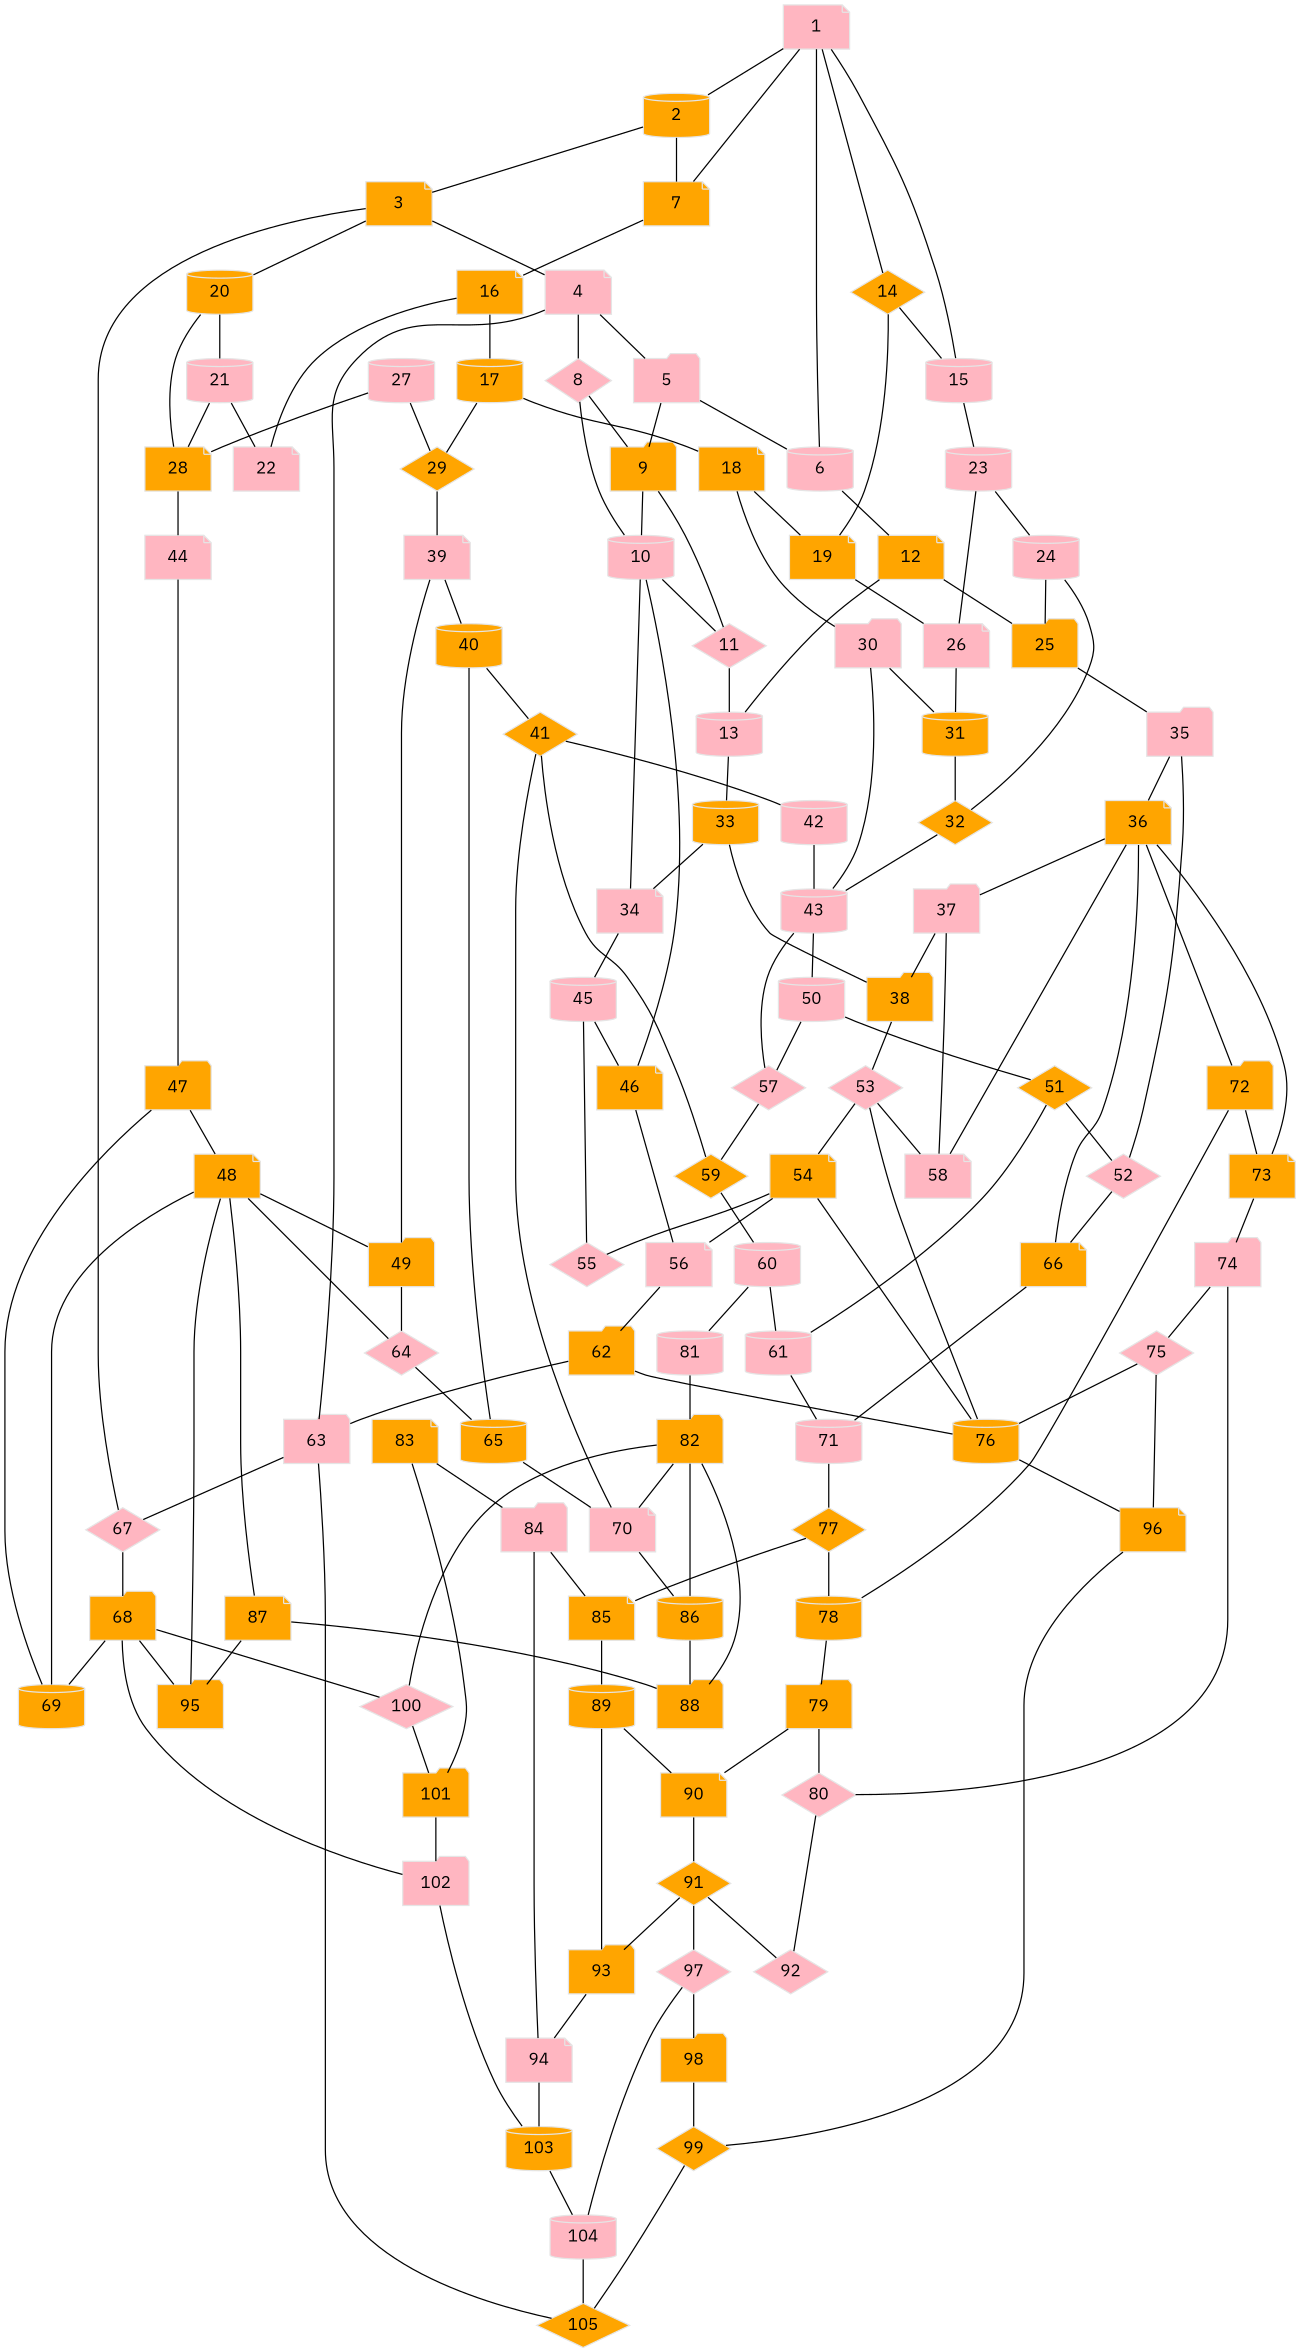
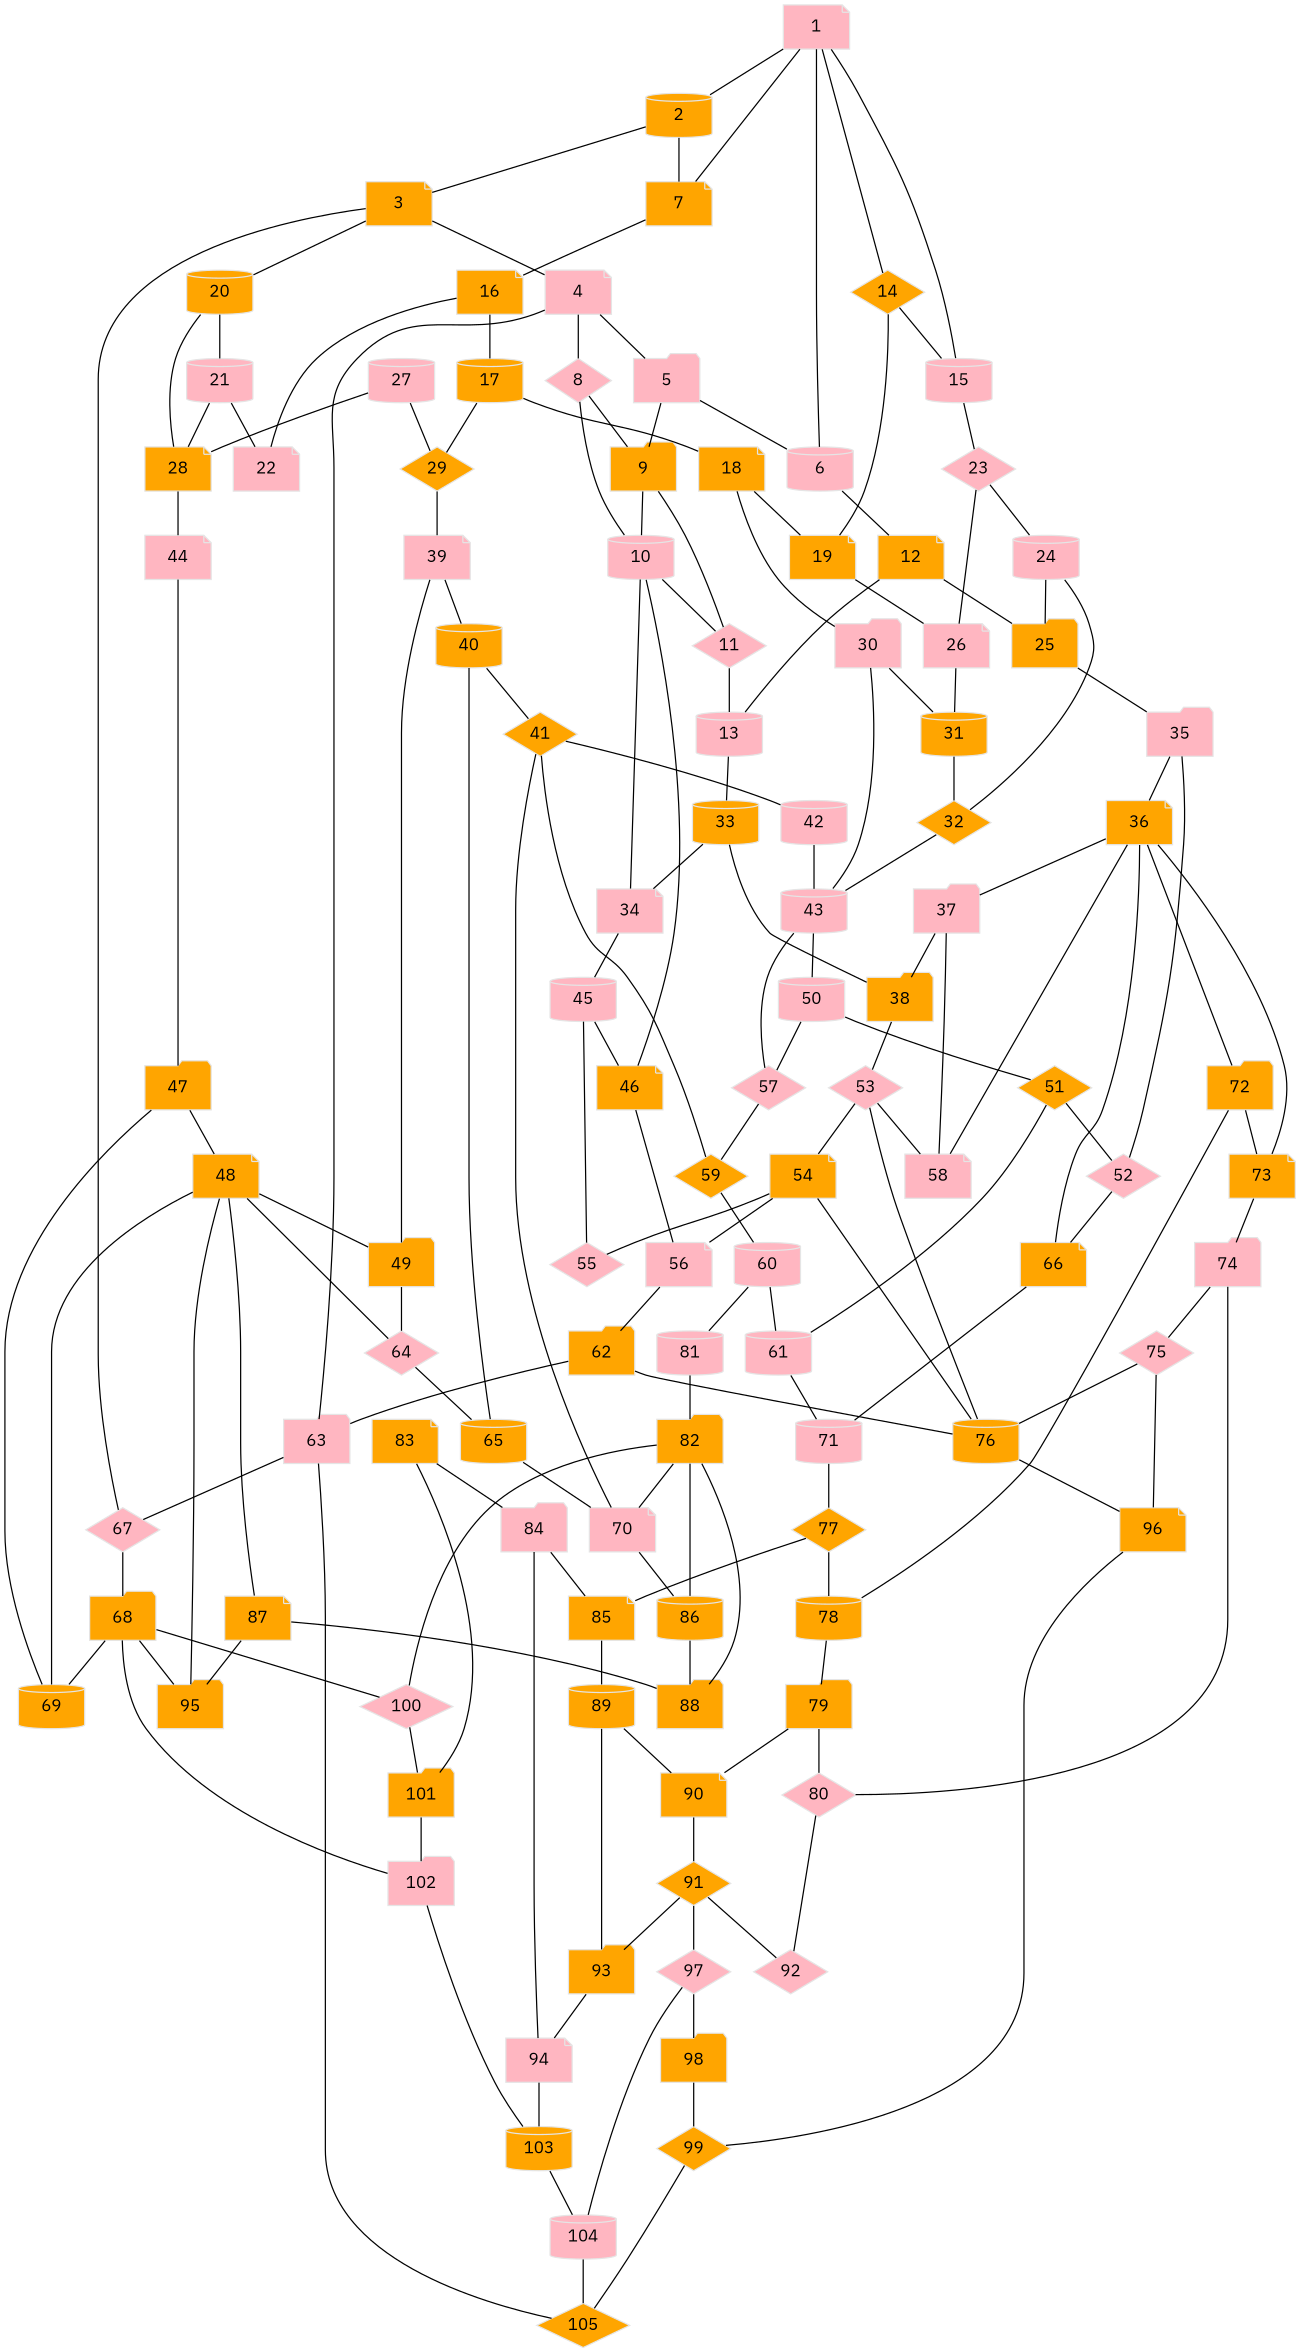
(979, 469) -> (979, 469)
